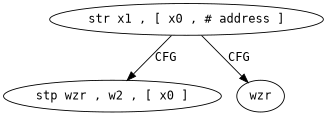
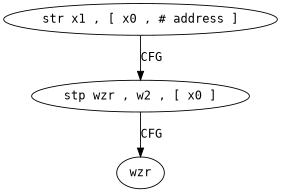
(222, 56) -> (141, 130)
